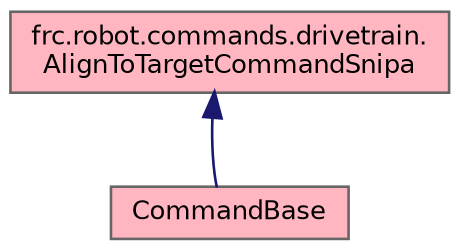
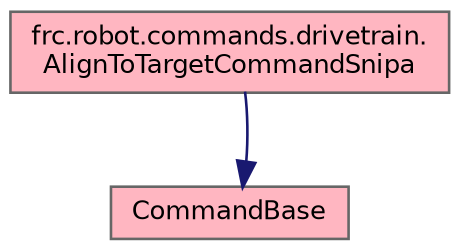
(213, 153) -> (247, 127)
